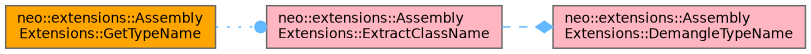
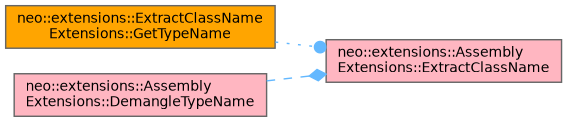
(111, 27) -> (140, 27)
(519, 27) -> (288, 78)
